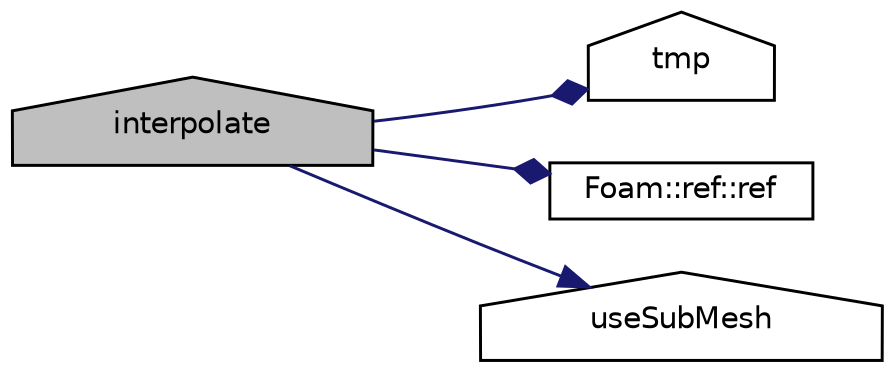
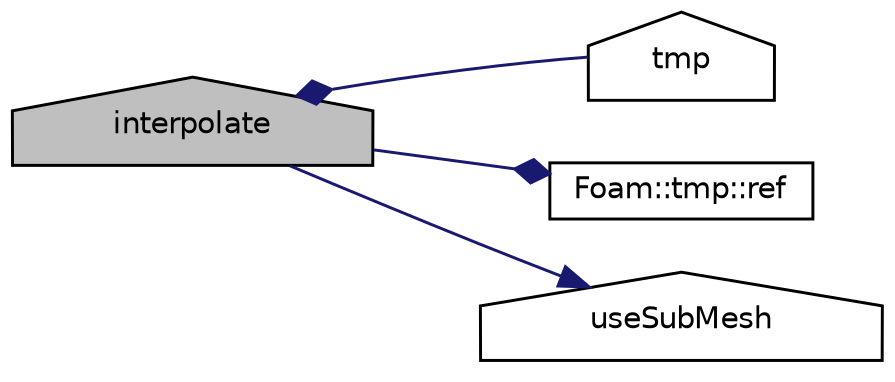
(463, 110) -> (460, 70)
(681, 191) -> (681, 191)
